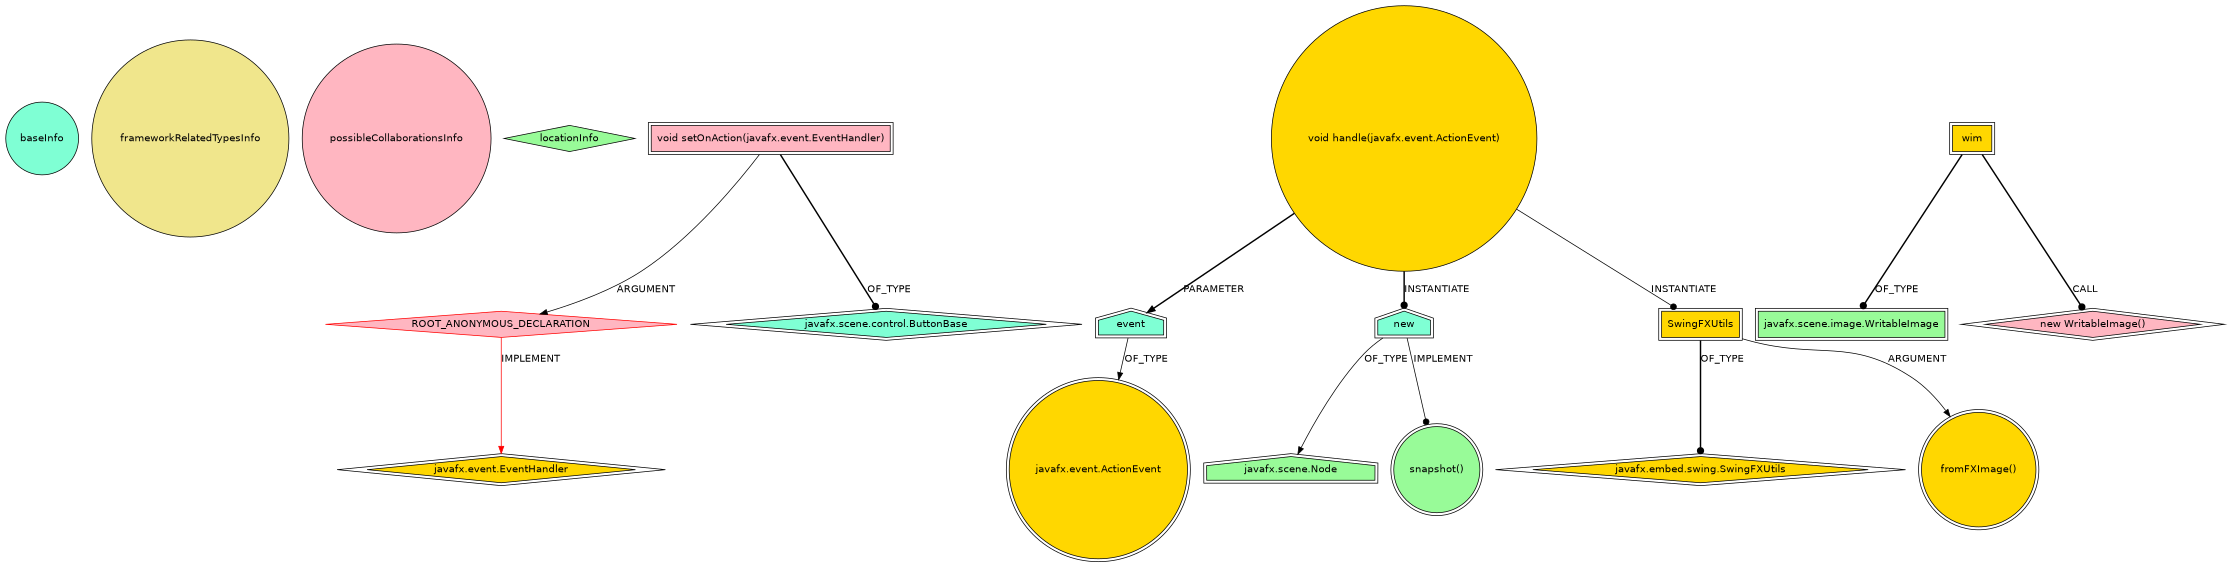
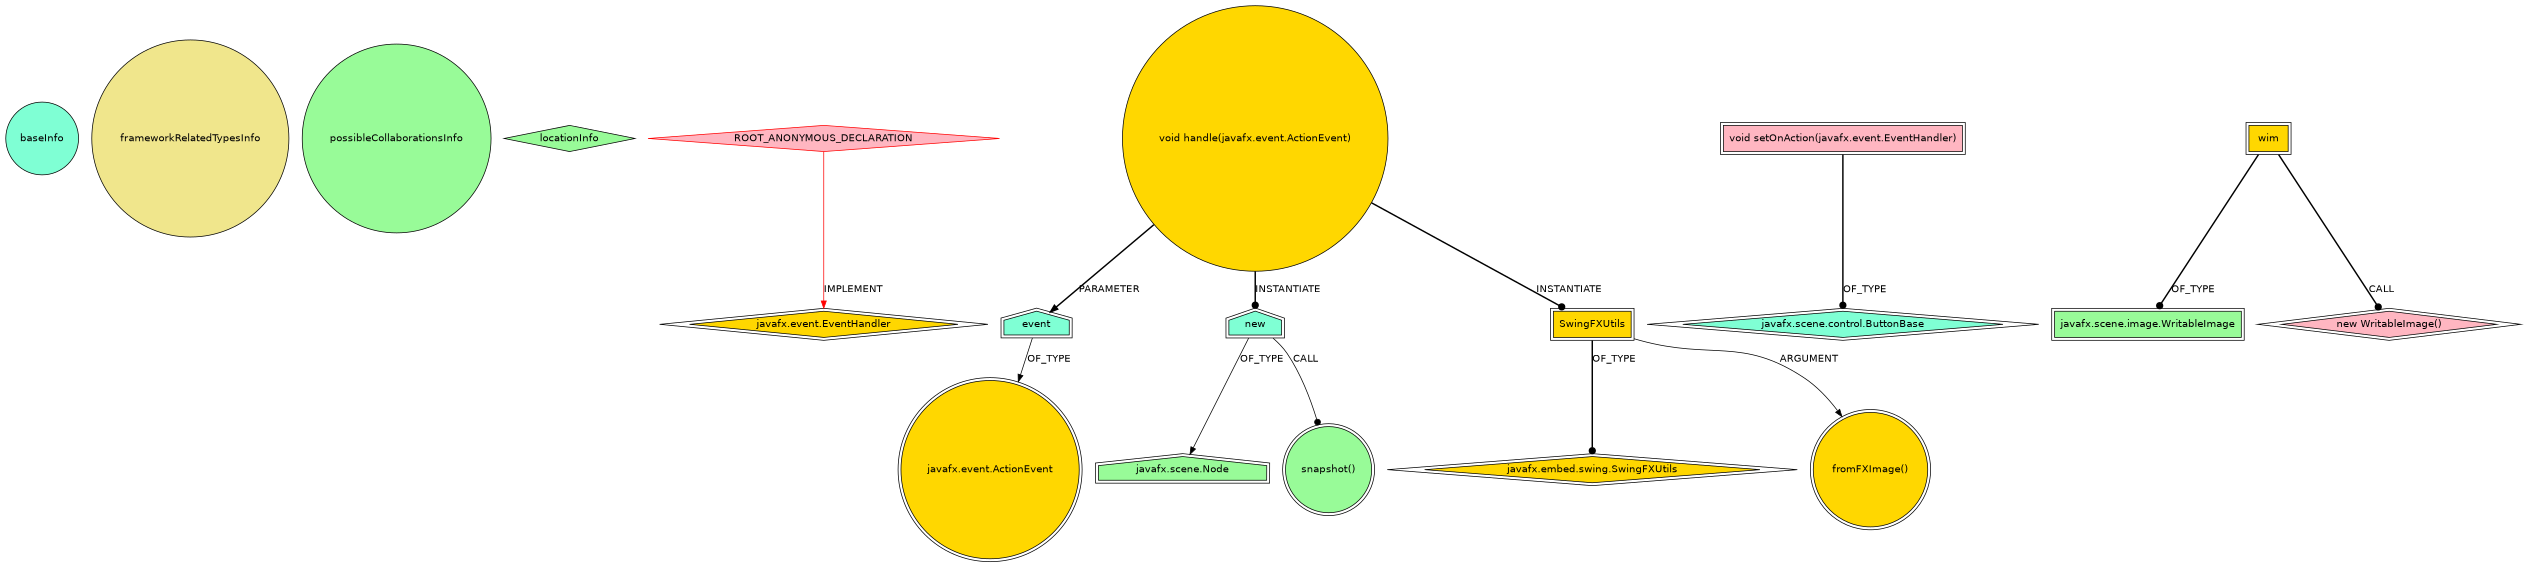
(397, 138) -> (397, 138)
(667, 252) -> none
(1594, 257) -> (1465, 254)
(1443, 359) -> (1306, 359)
